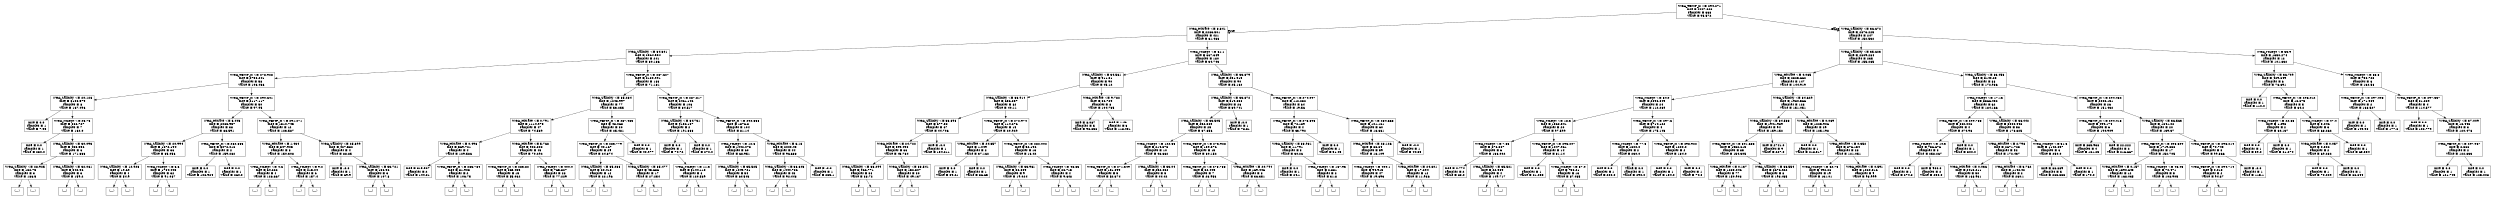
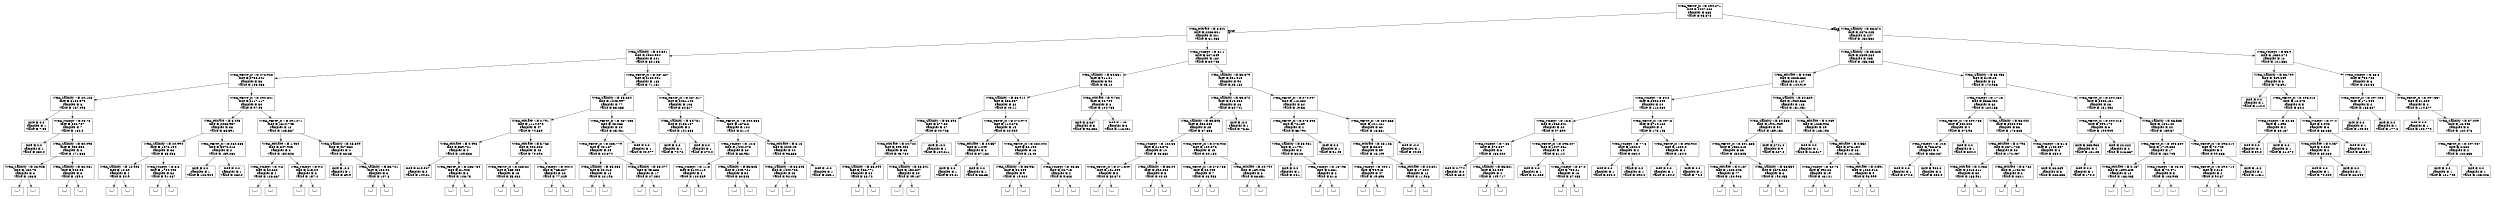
(681, 159) -> (716, 160)
(2318, 160) -> (2321, 162)
(2067, 161) -> (2086, 159)
